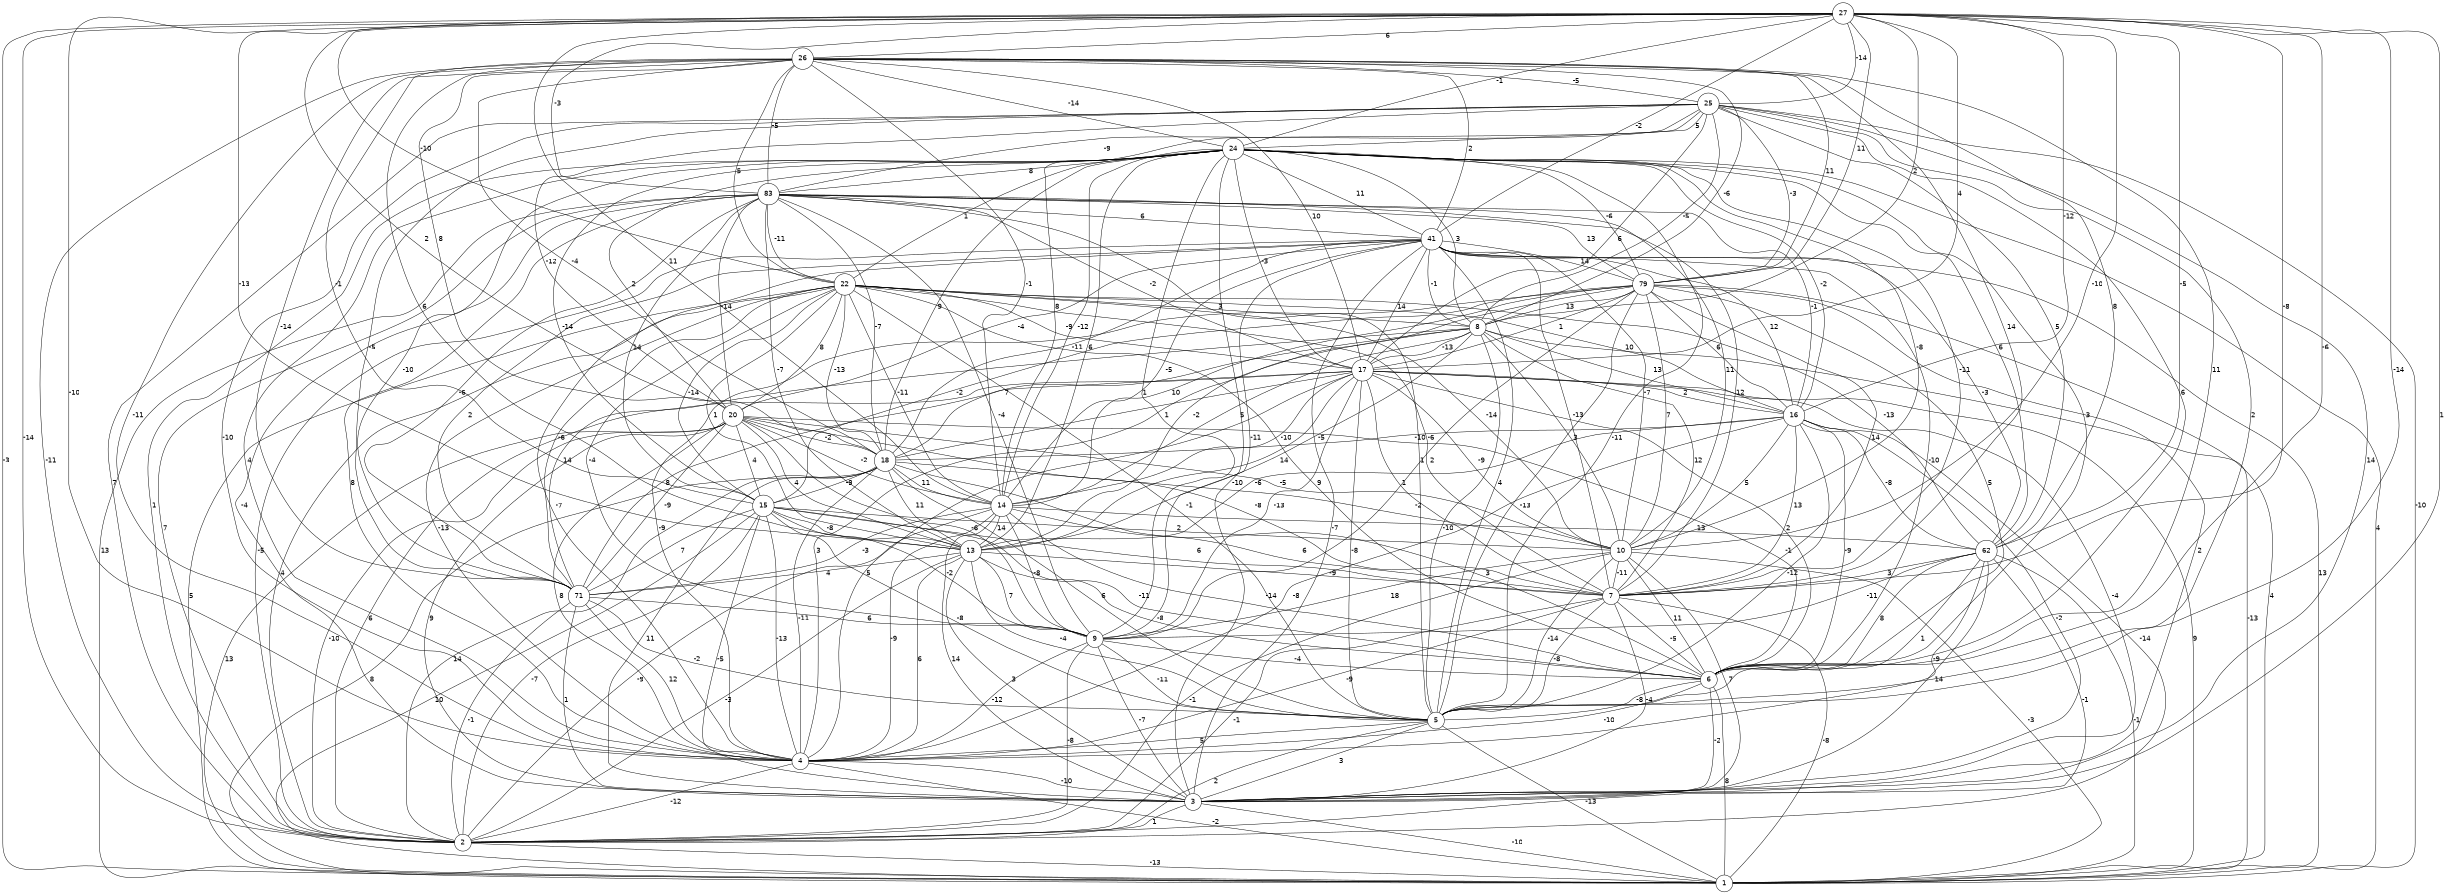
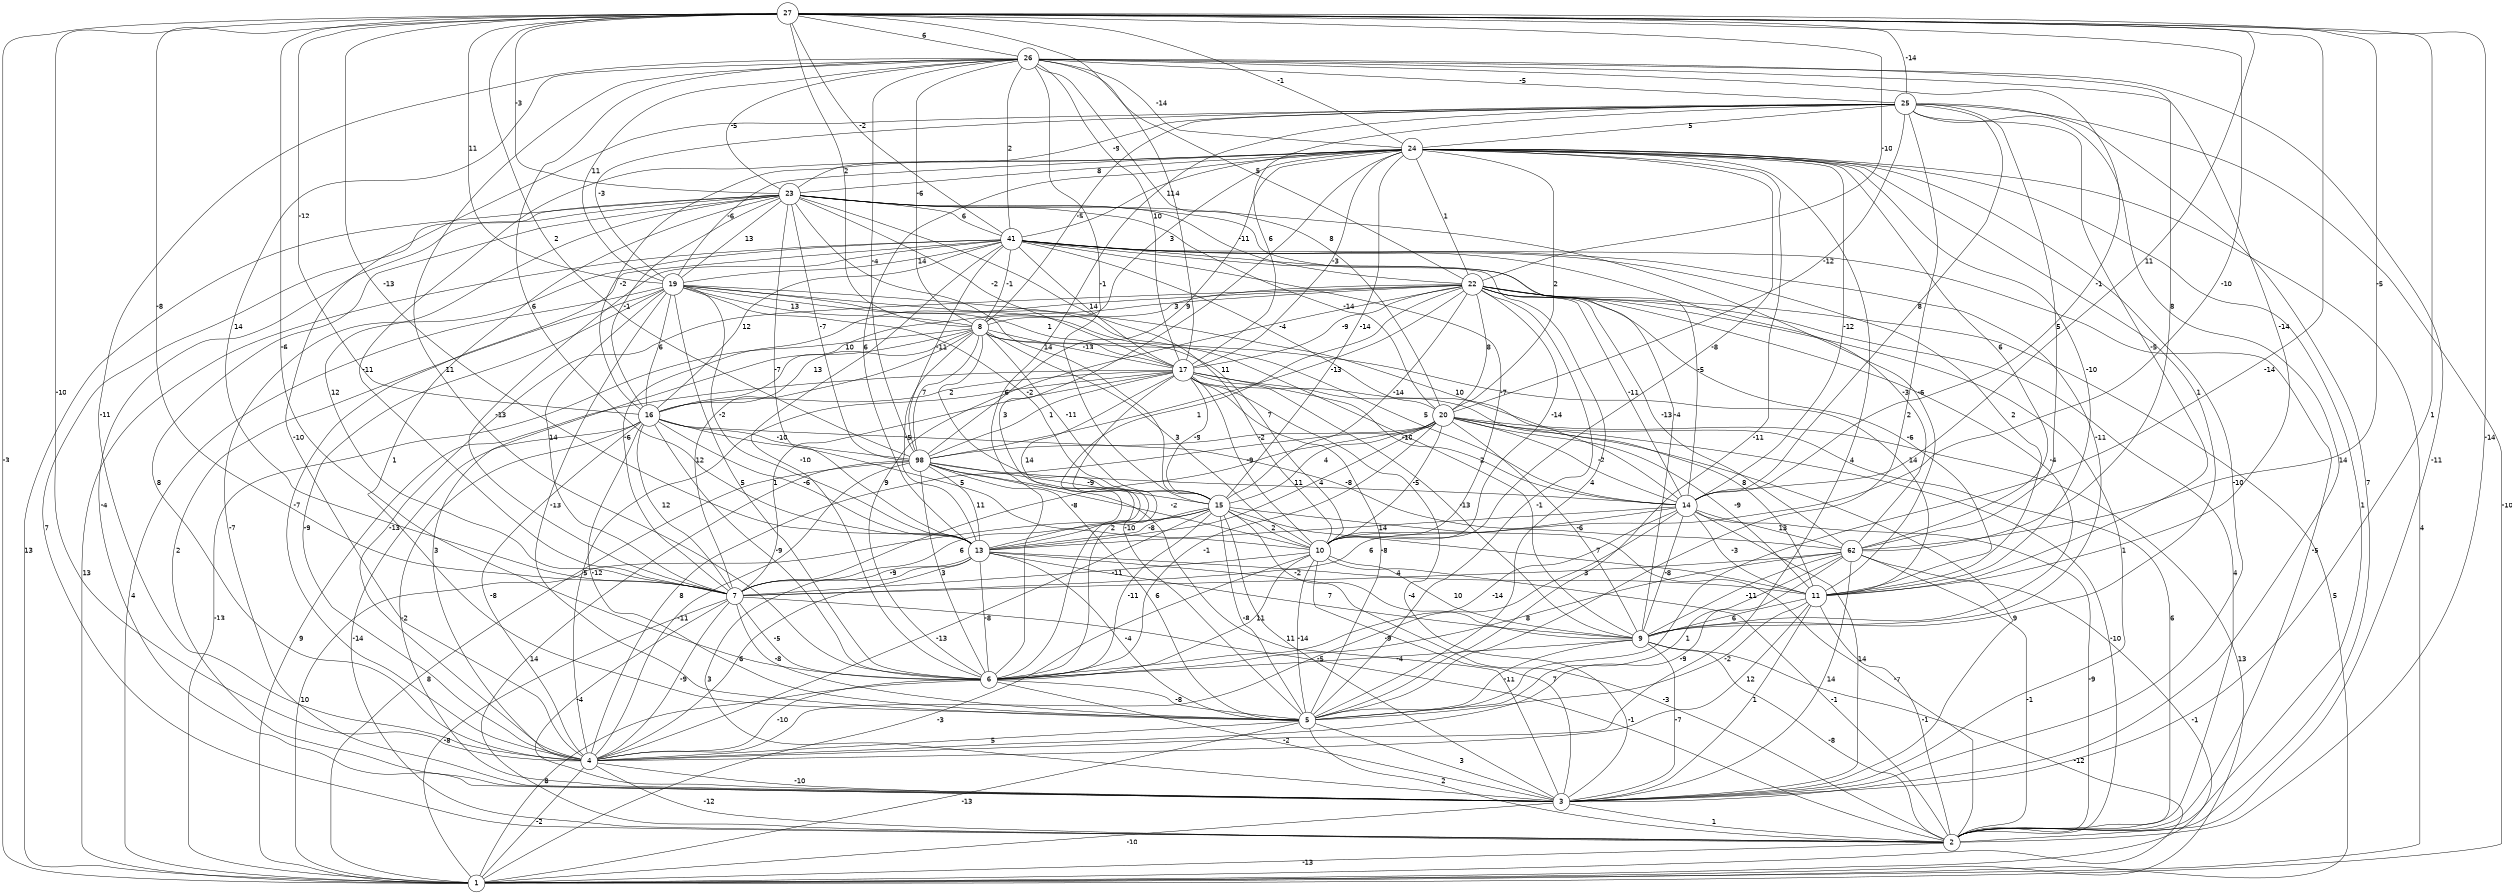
(769, 194) -> (790, 194)
(1643, 284) -> (673, 284)
none -> (1189, 438)
none -> (1077, 440)
(885, 461) -> (920, 461)
(1798, 506) -> (666, 506)
none -> (2116, 525)
(579, 596) -> (1816, 596)
(1395, 596) -> (1458, 596)
(958, 726) -> (1627, 865)
